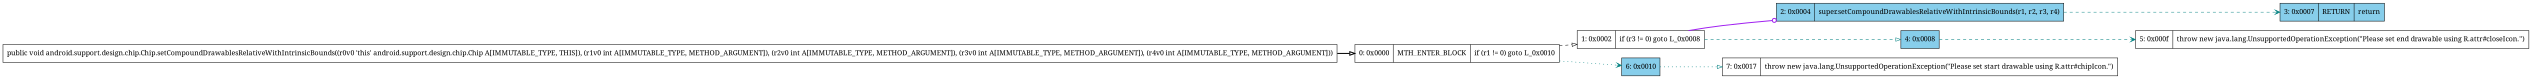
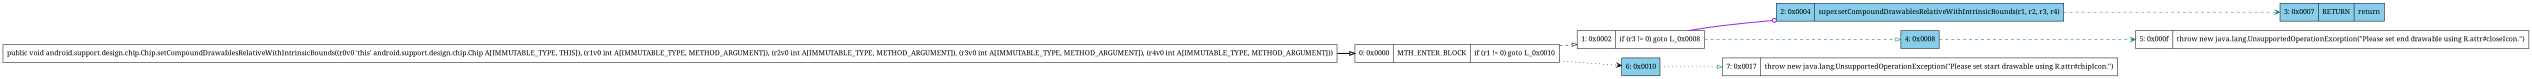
(1588, 63) -> (1588, 63)
